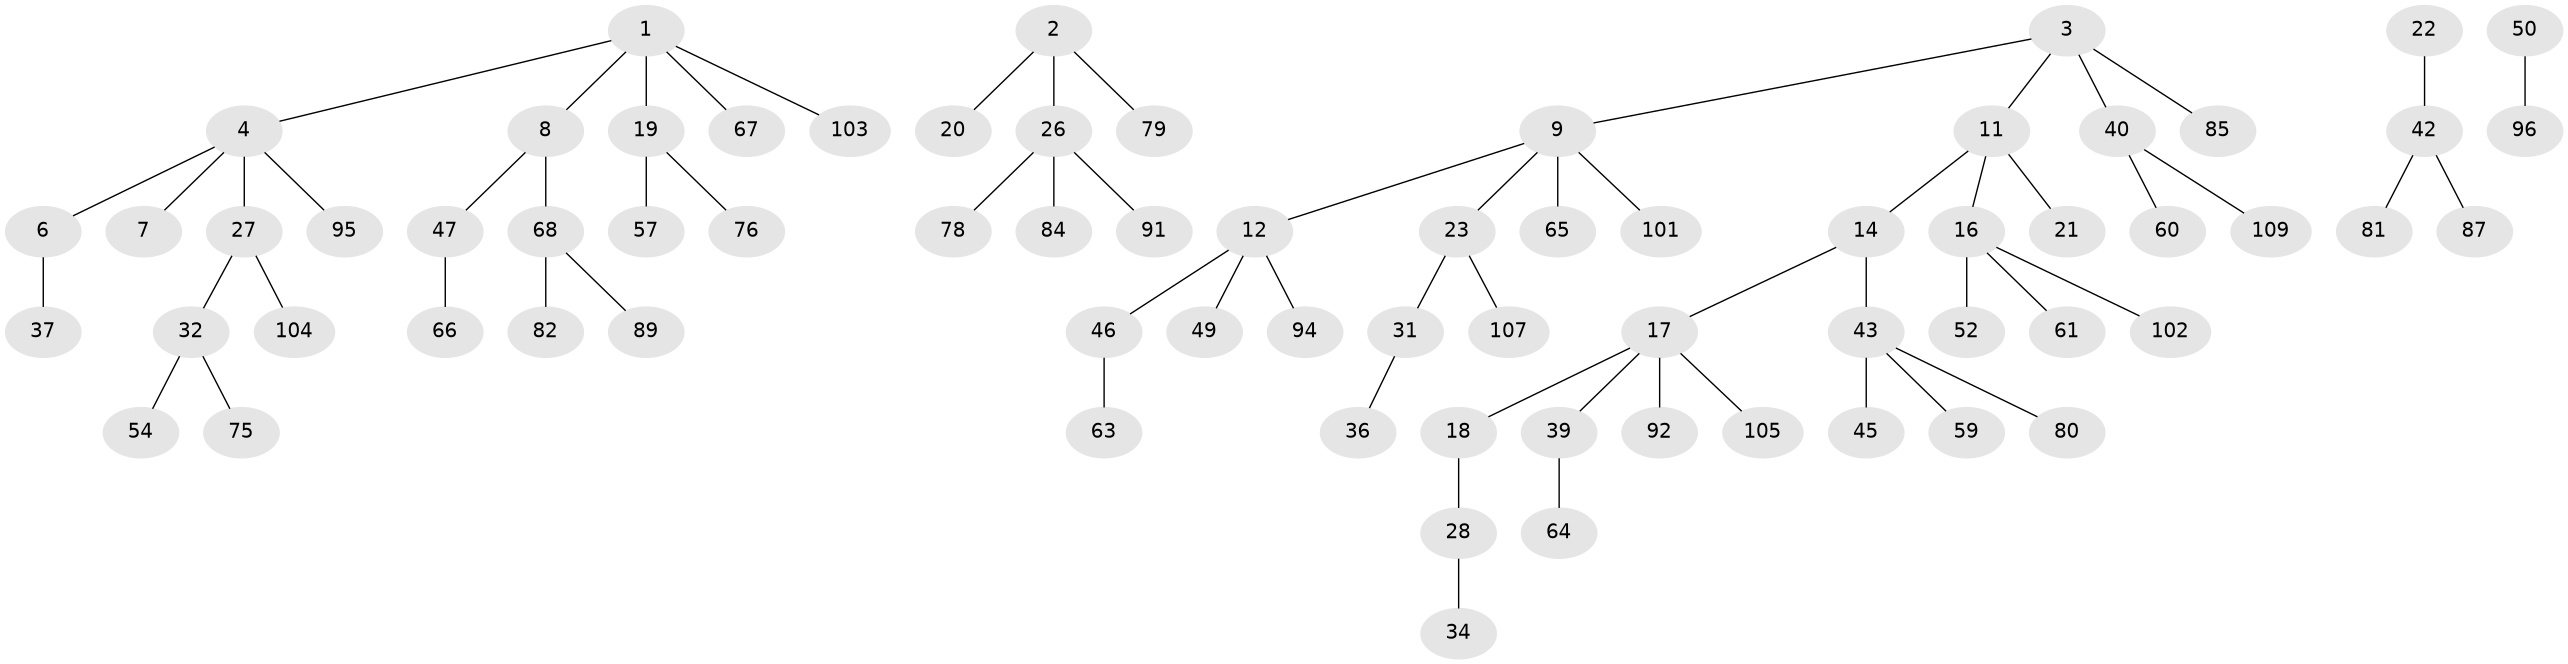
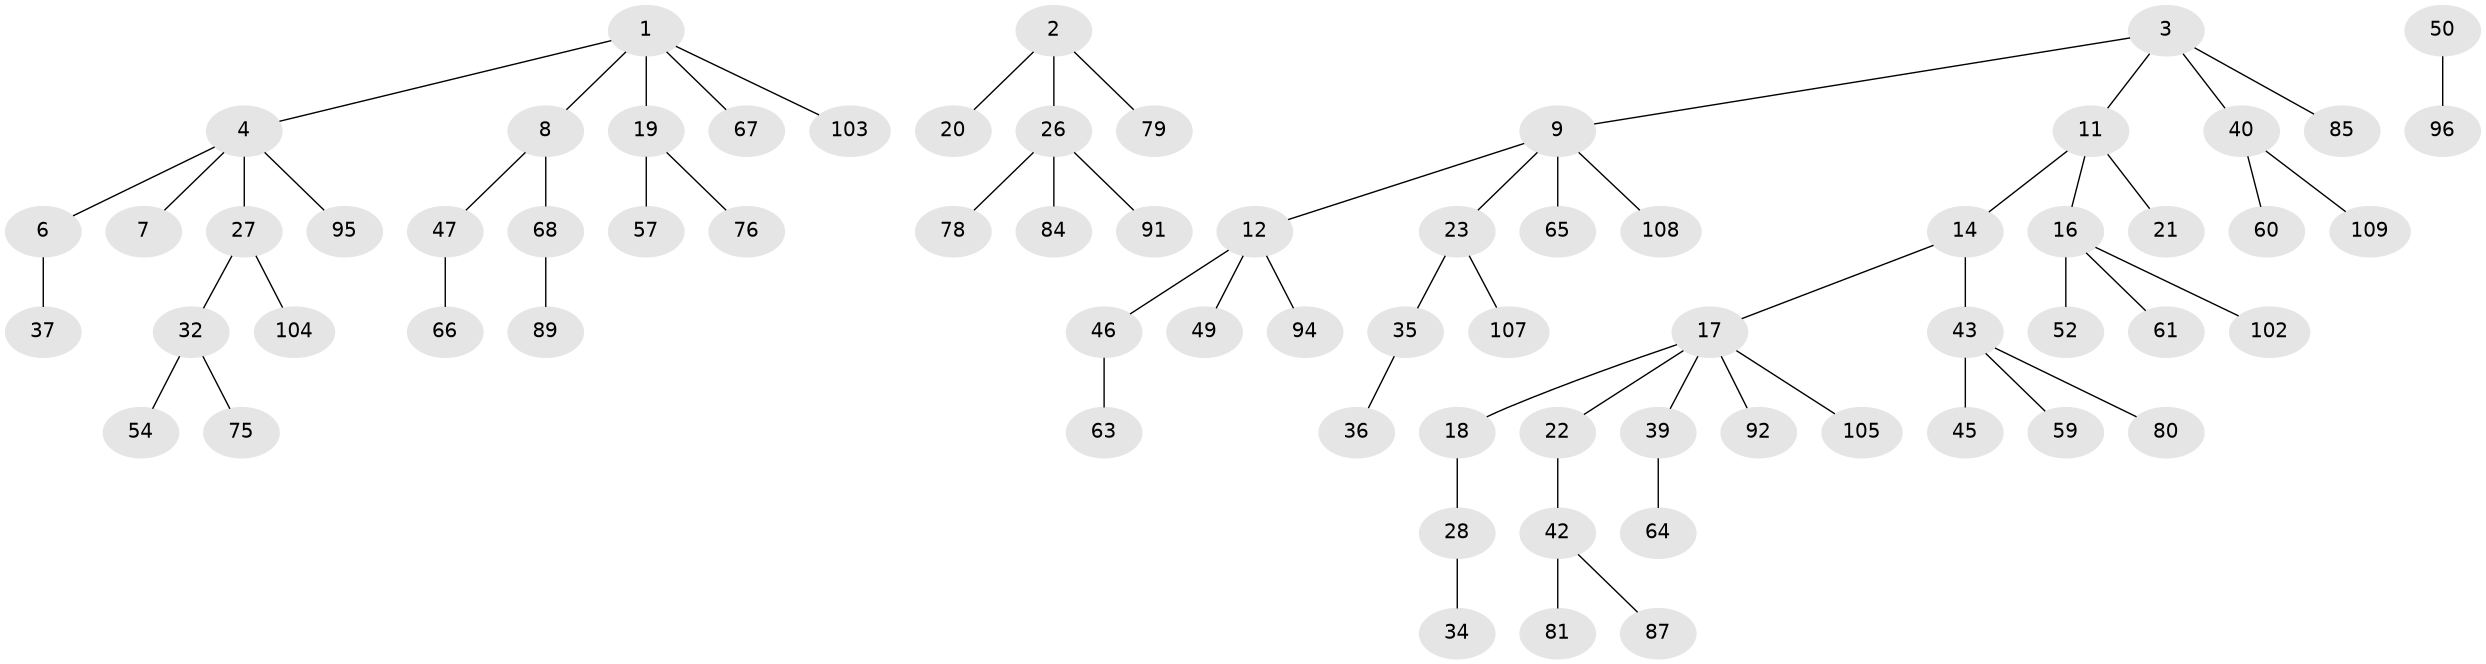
(1661, 232) -> (1661, 232)
(546, 332) -> none
(1406, 332) -> (1406, 332)
none -> (1634, 383)
